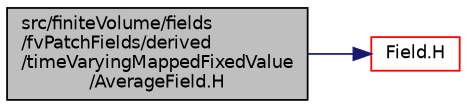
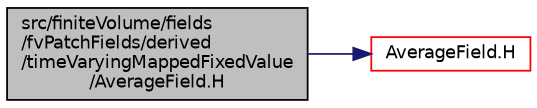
(415, 54) -> (451, 54)
